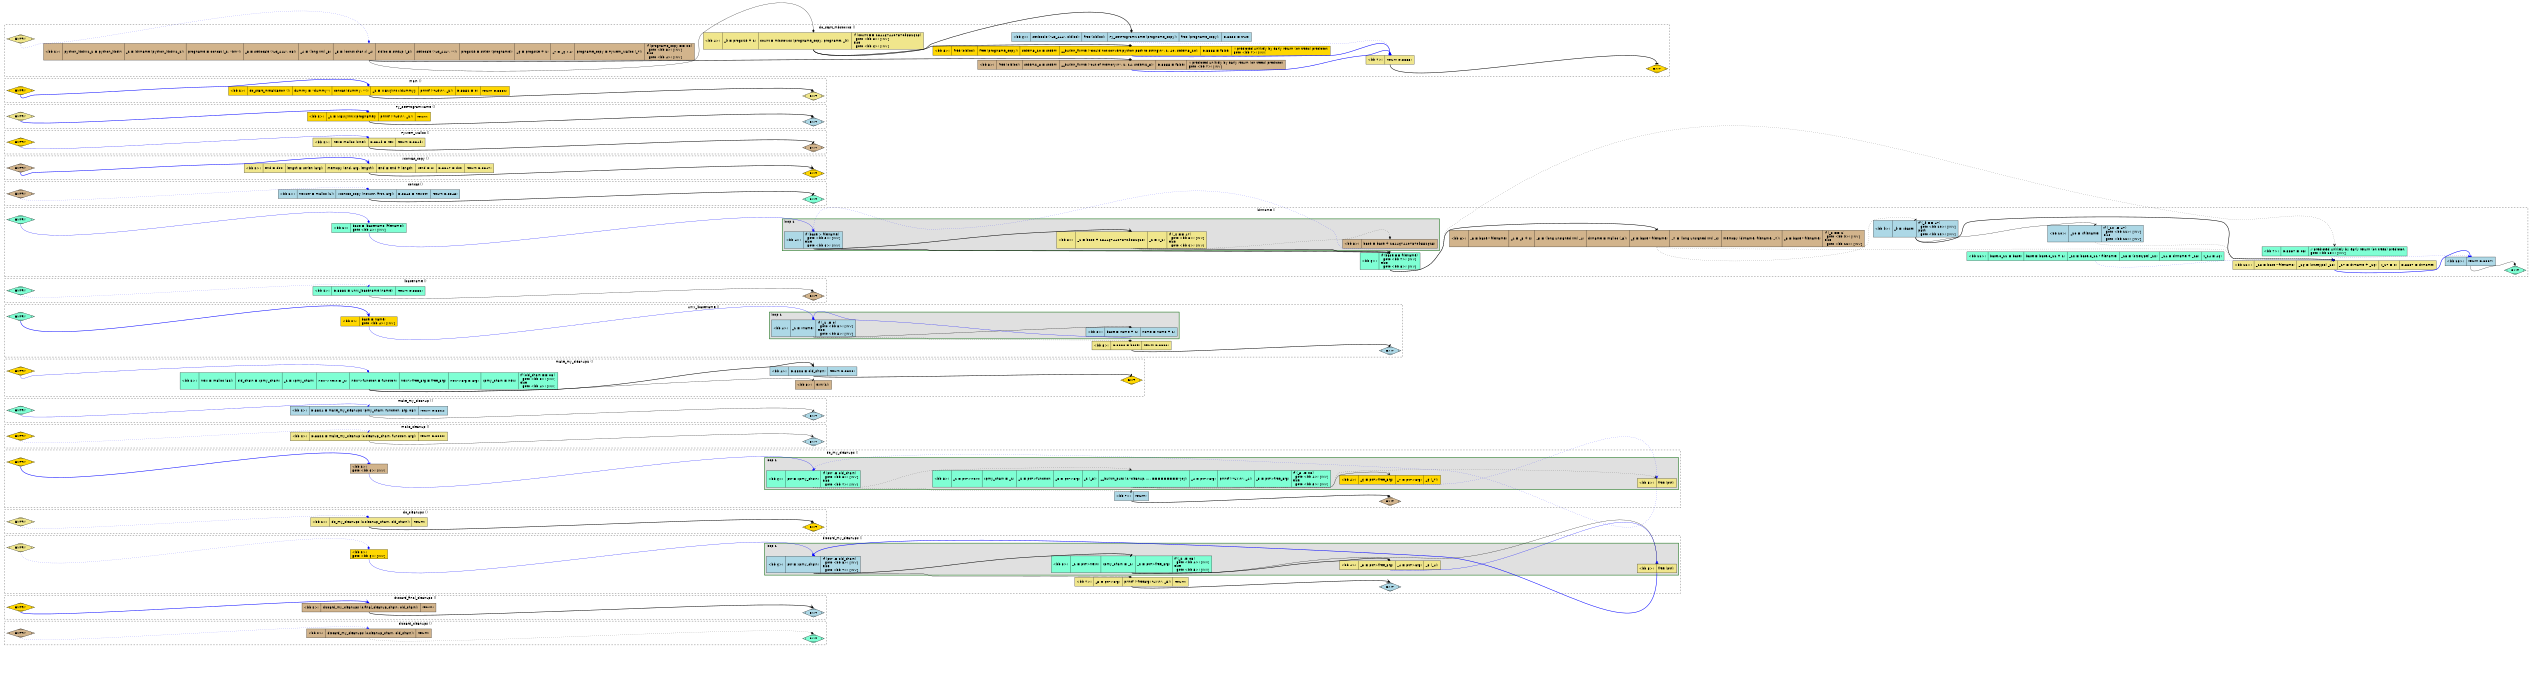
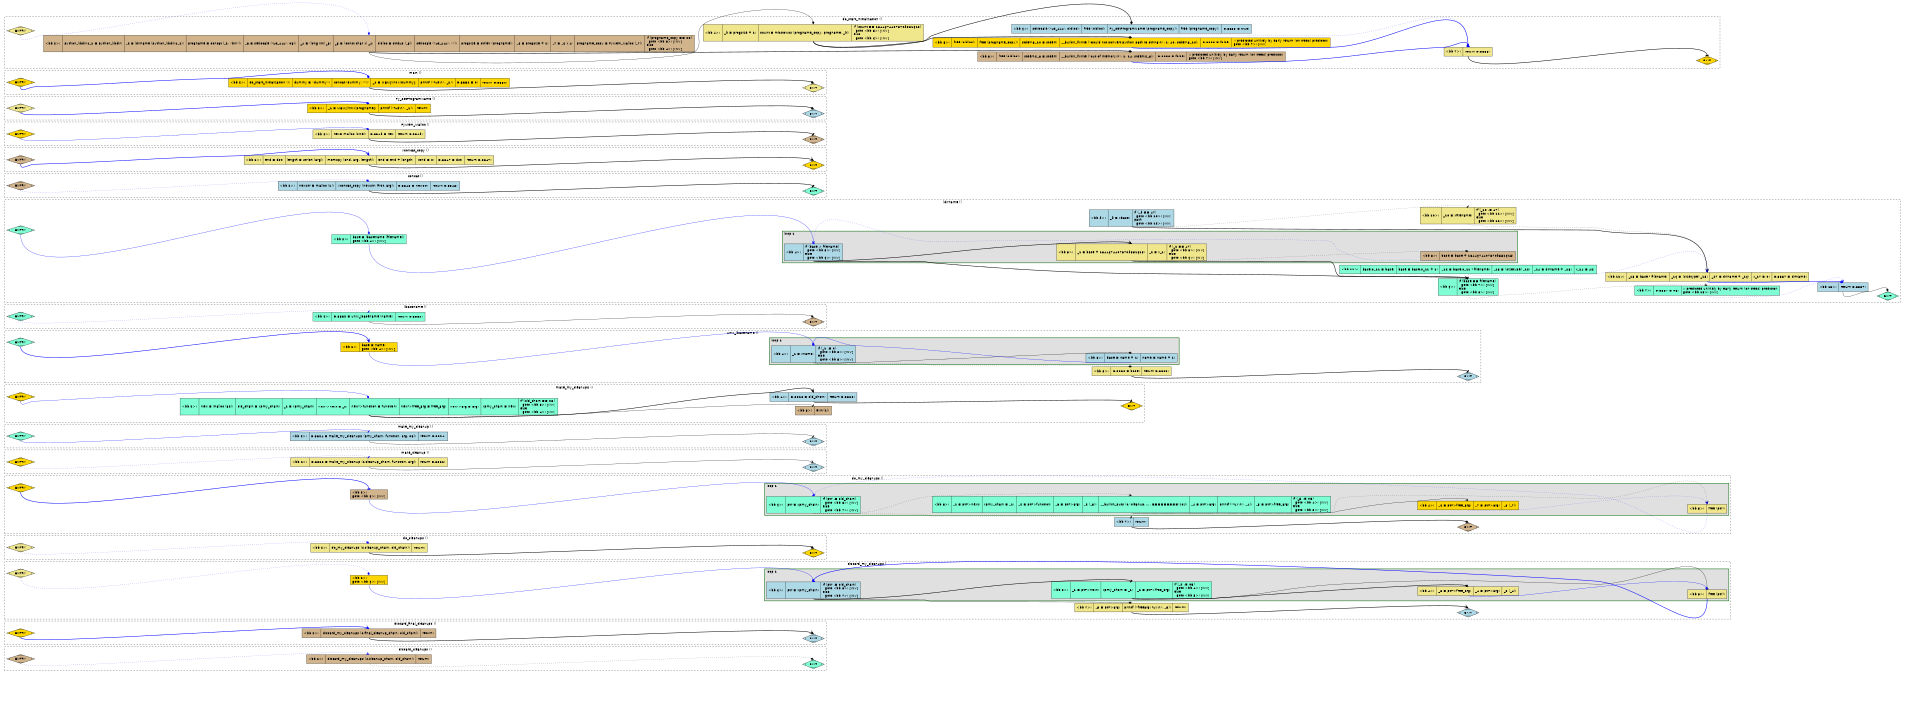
(837, 28) -> (862, 19)
(2004, 231) -> (1299, 217)
(2095, 234) -> (1468, 216)
(1657, 239) -> none
(2408, 272) -> (1774, 282)
